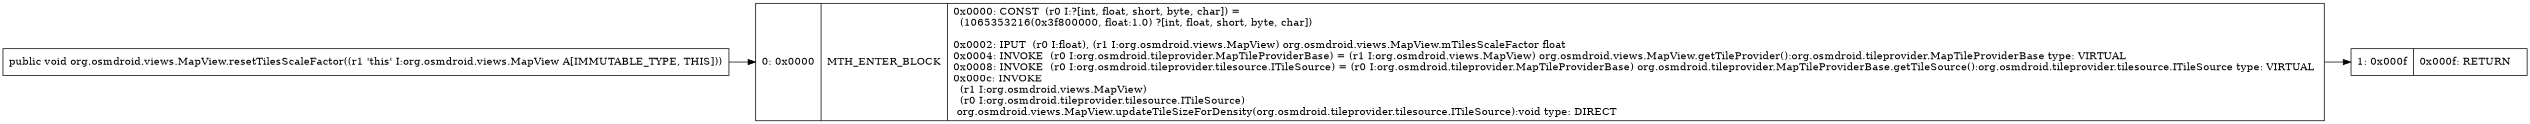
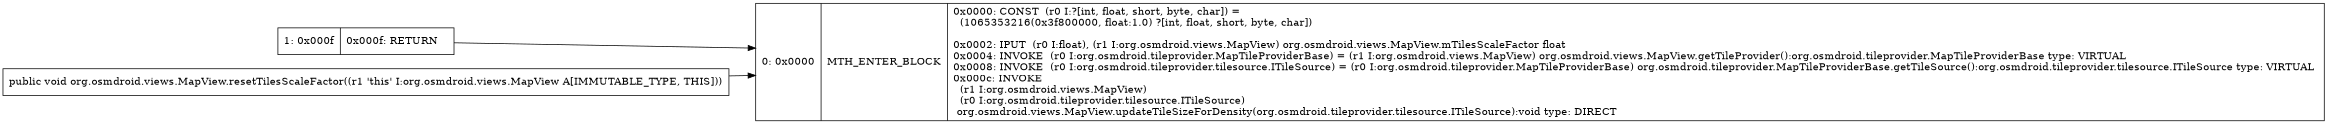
(2334, 62) -> (601, 45)
